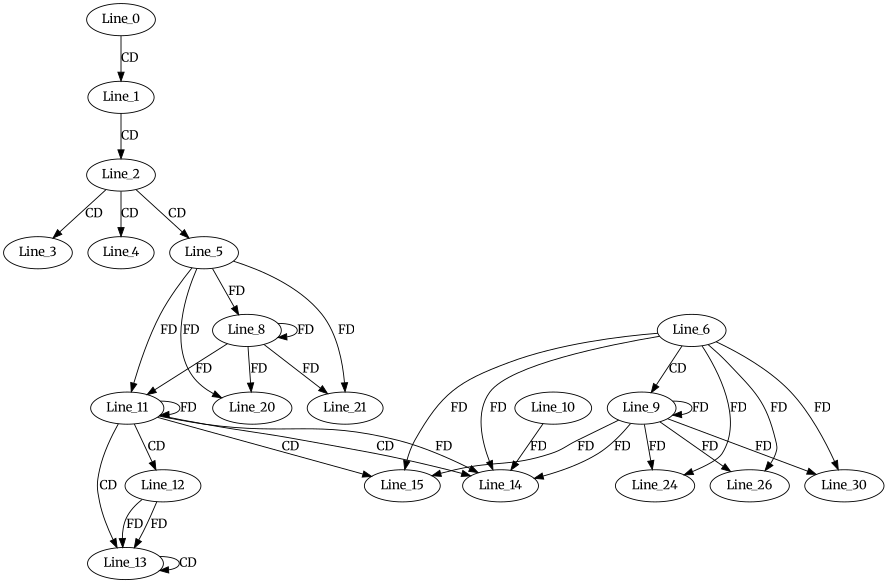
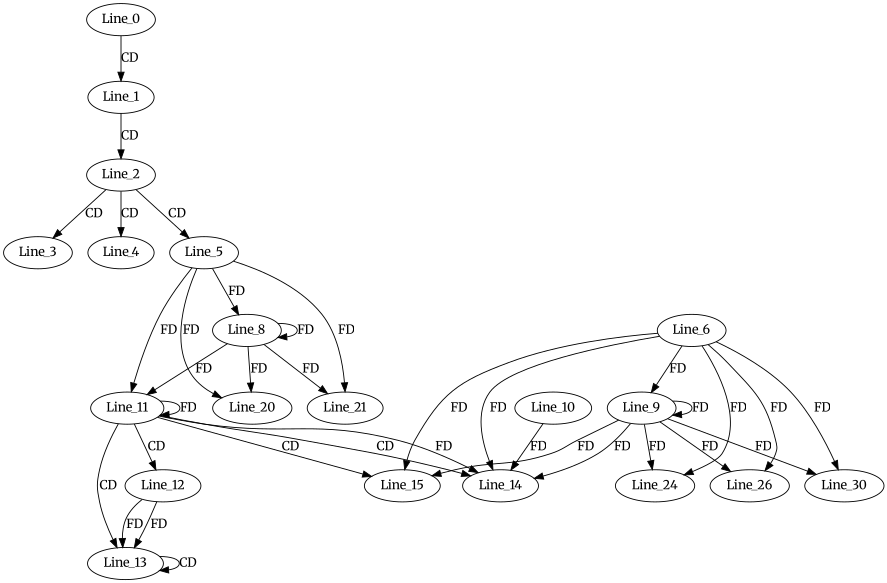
(678, 369) -> (678, 369)
